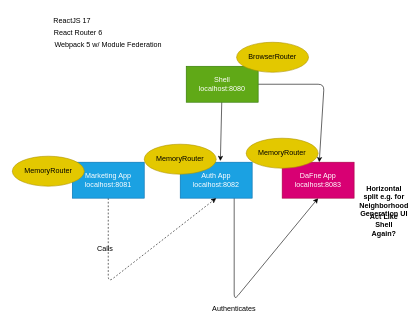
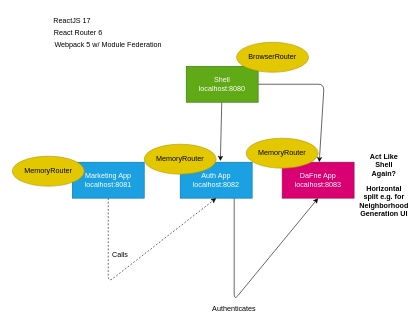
(384, 225) -> (384, 165)
(105, 249) -> (120, 255)
